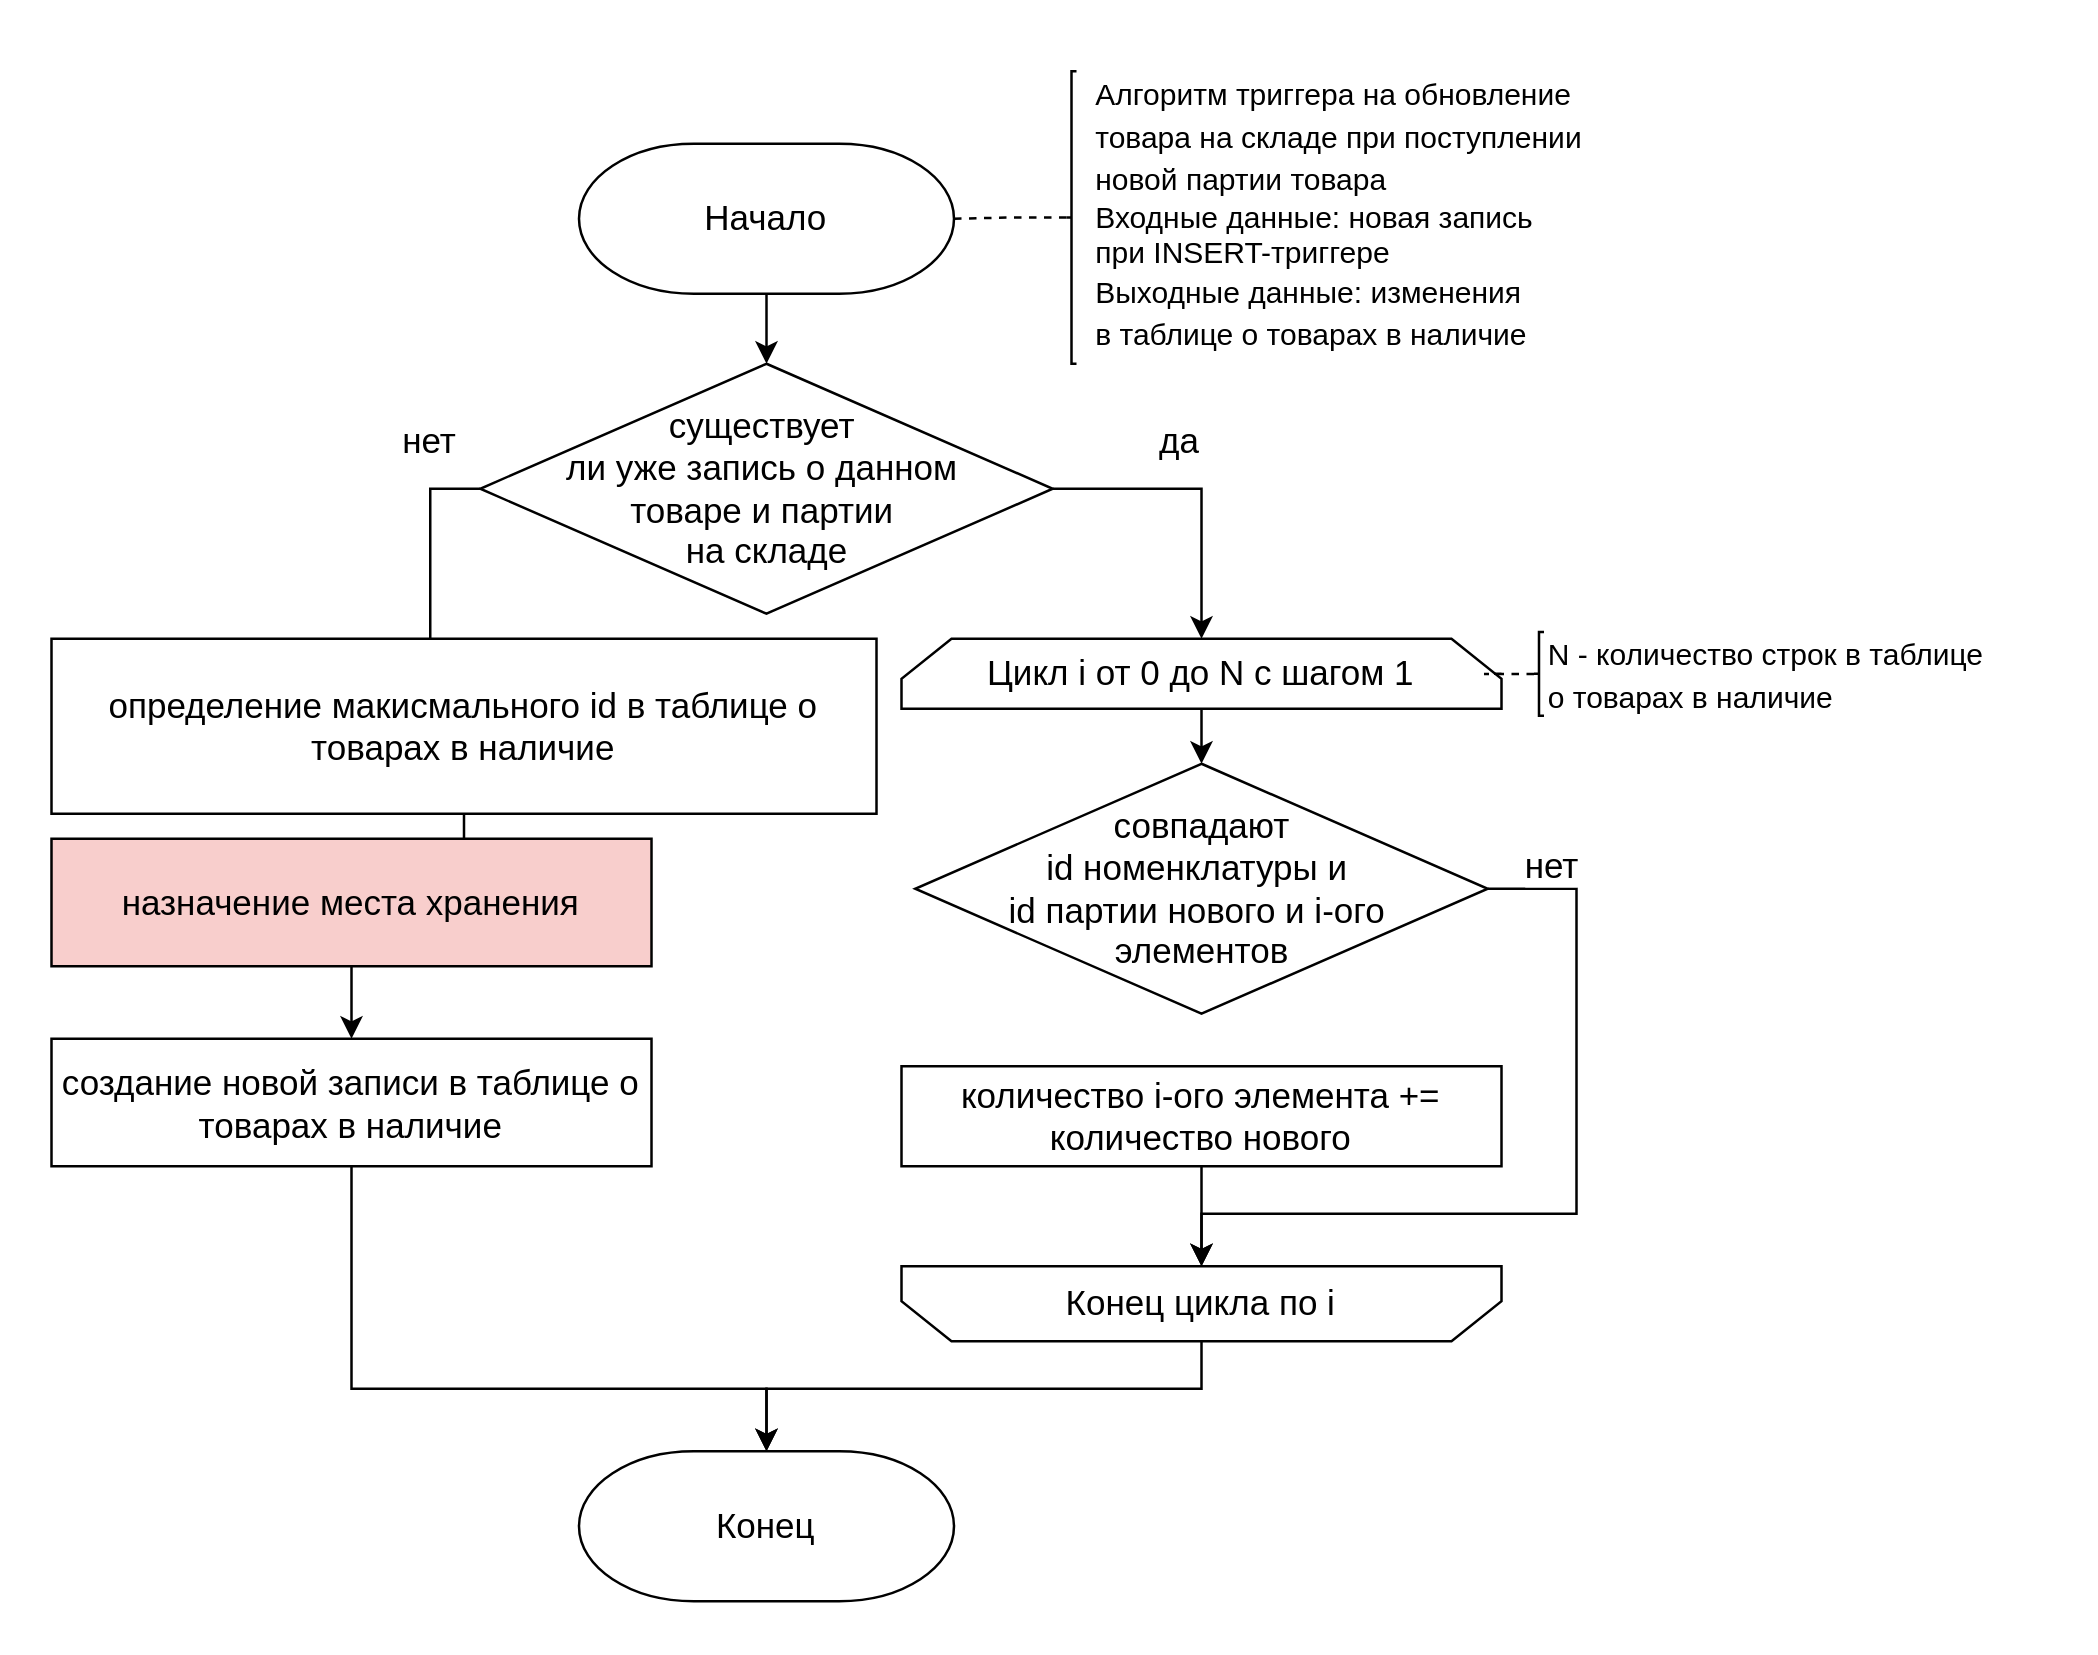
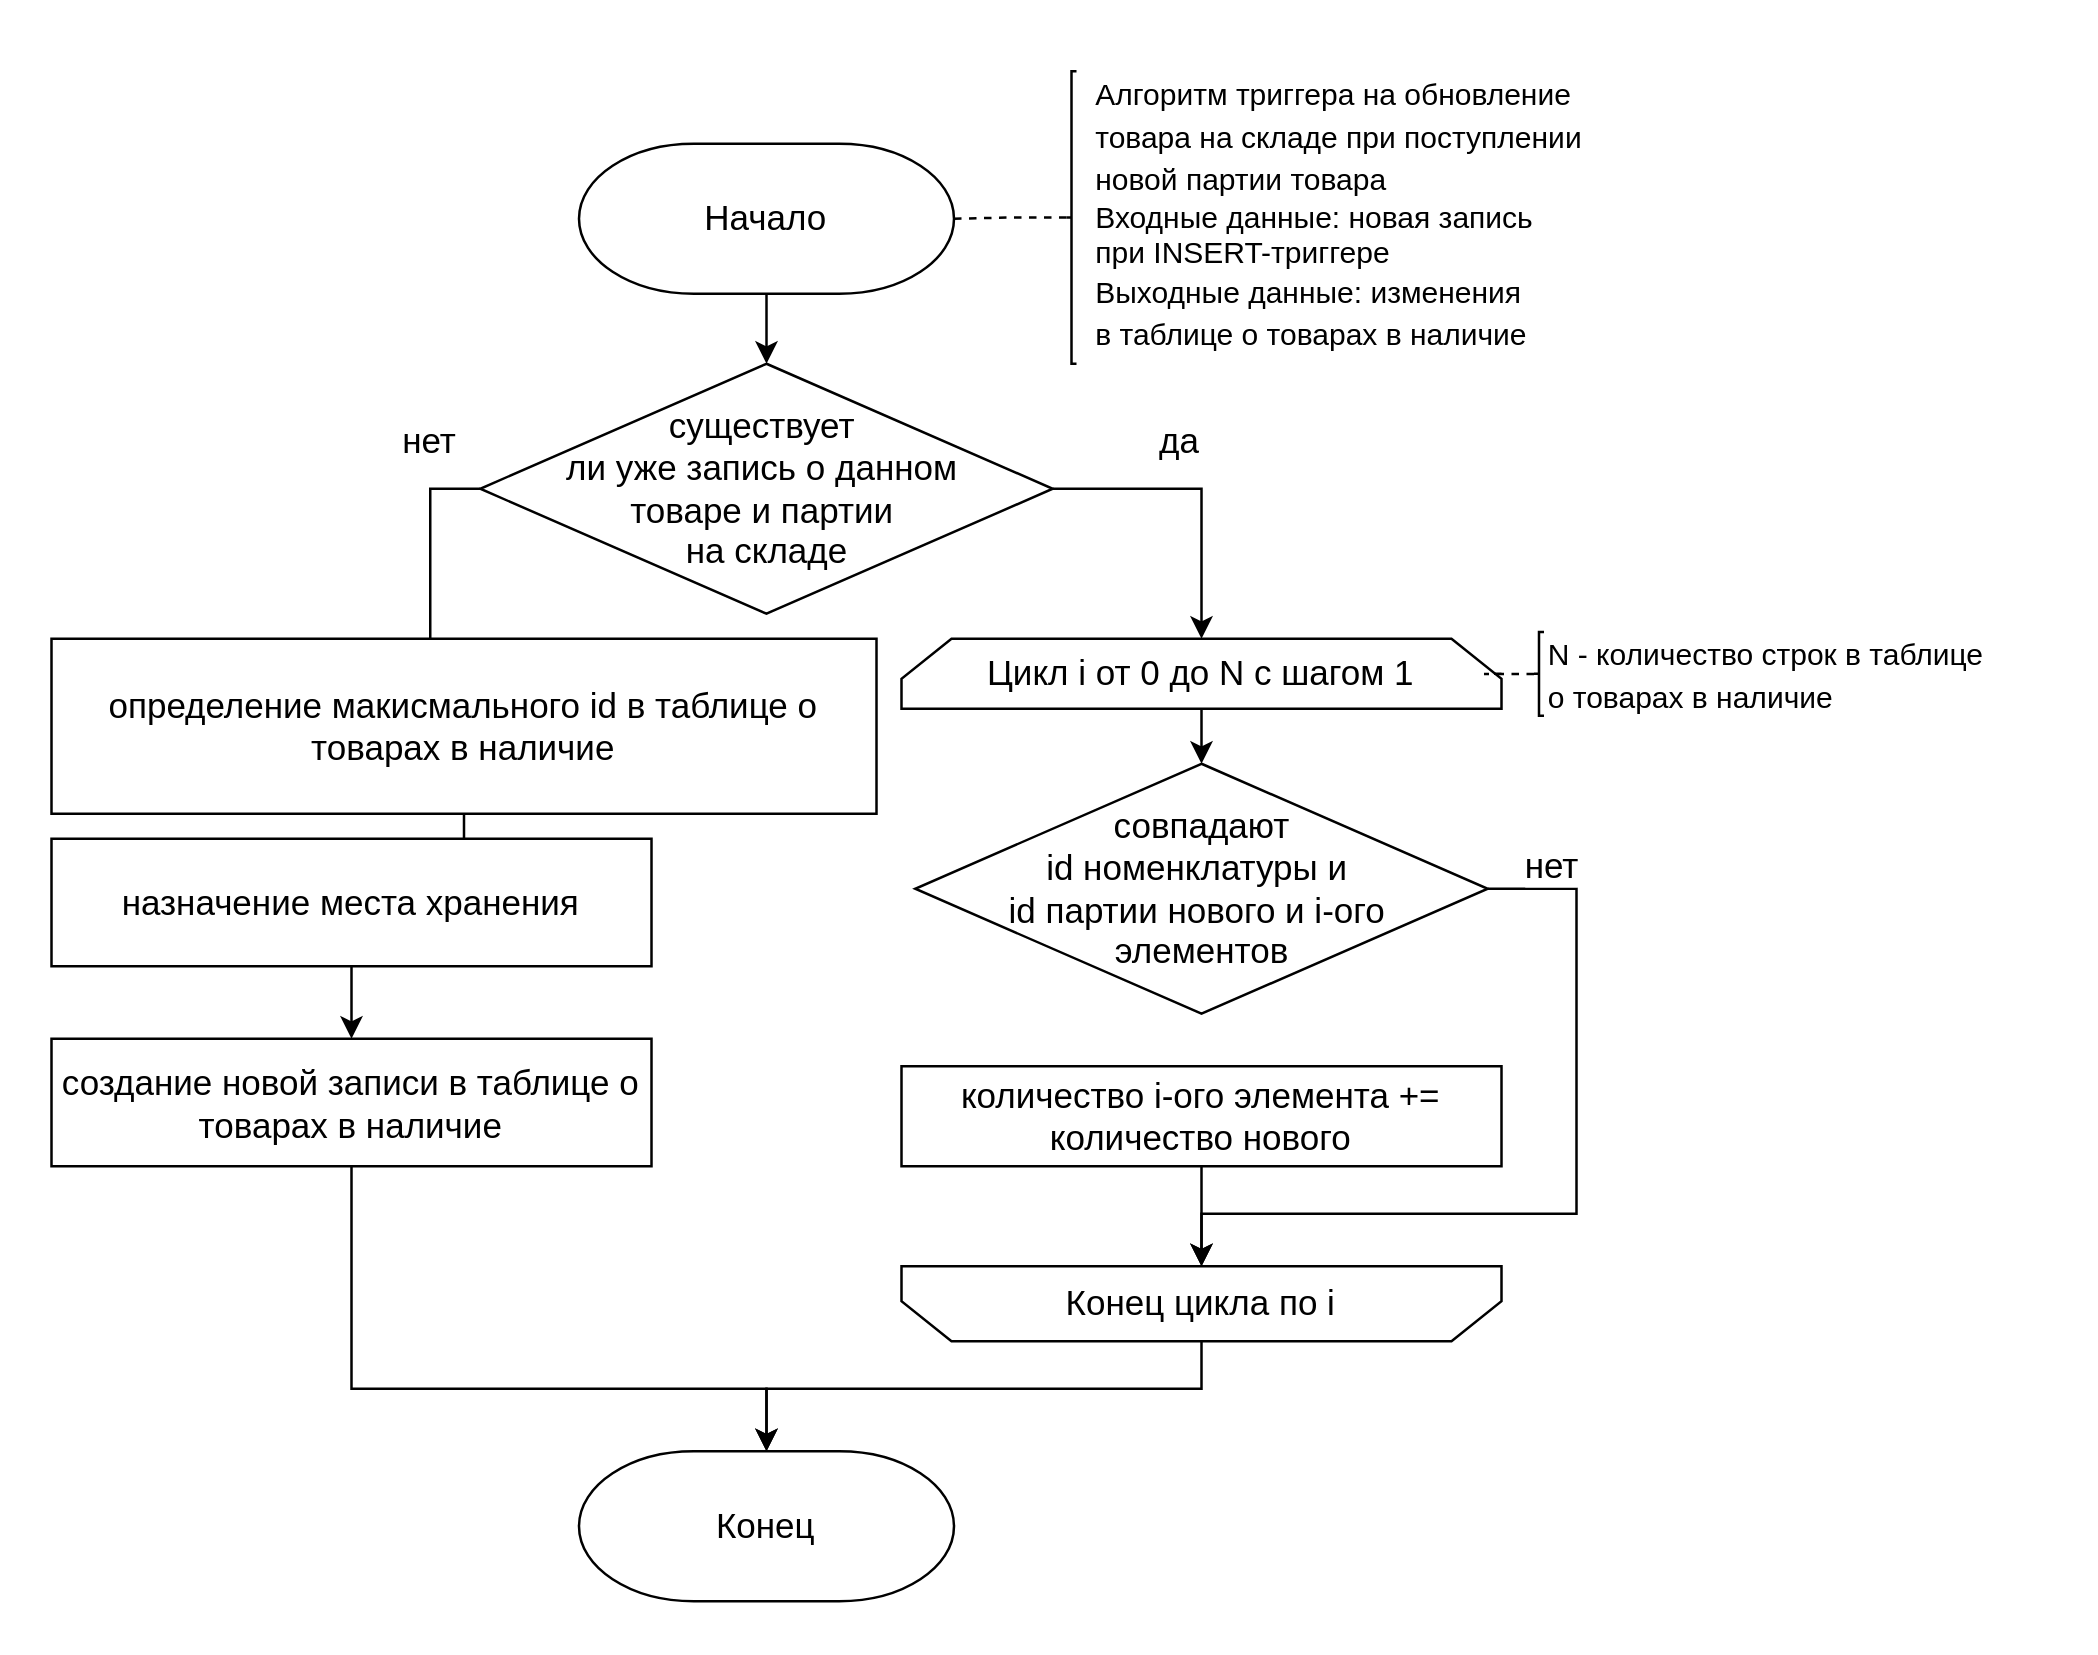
(351, 903) -> (351, 903)
